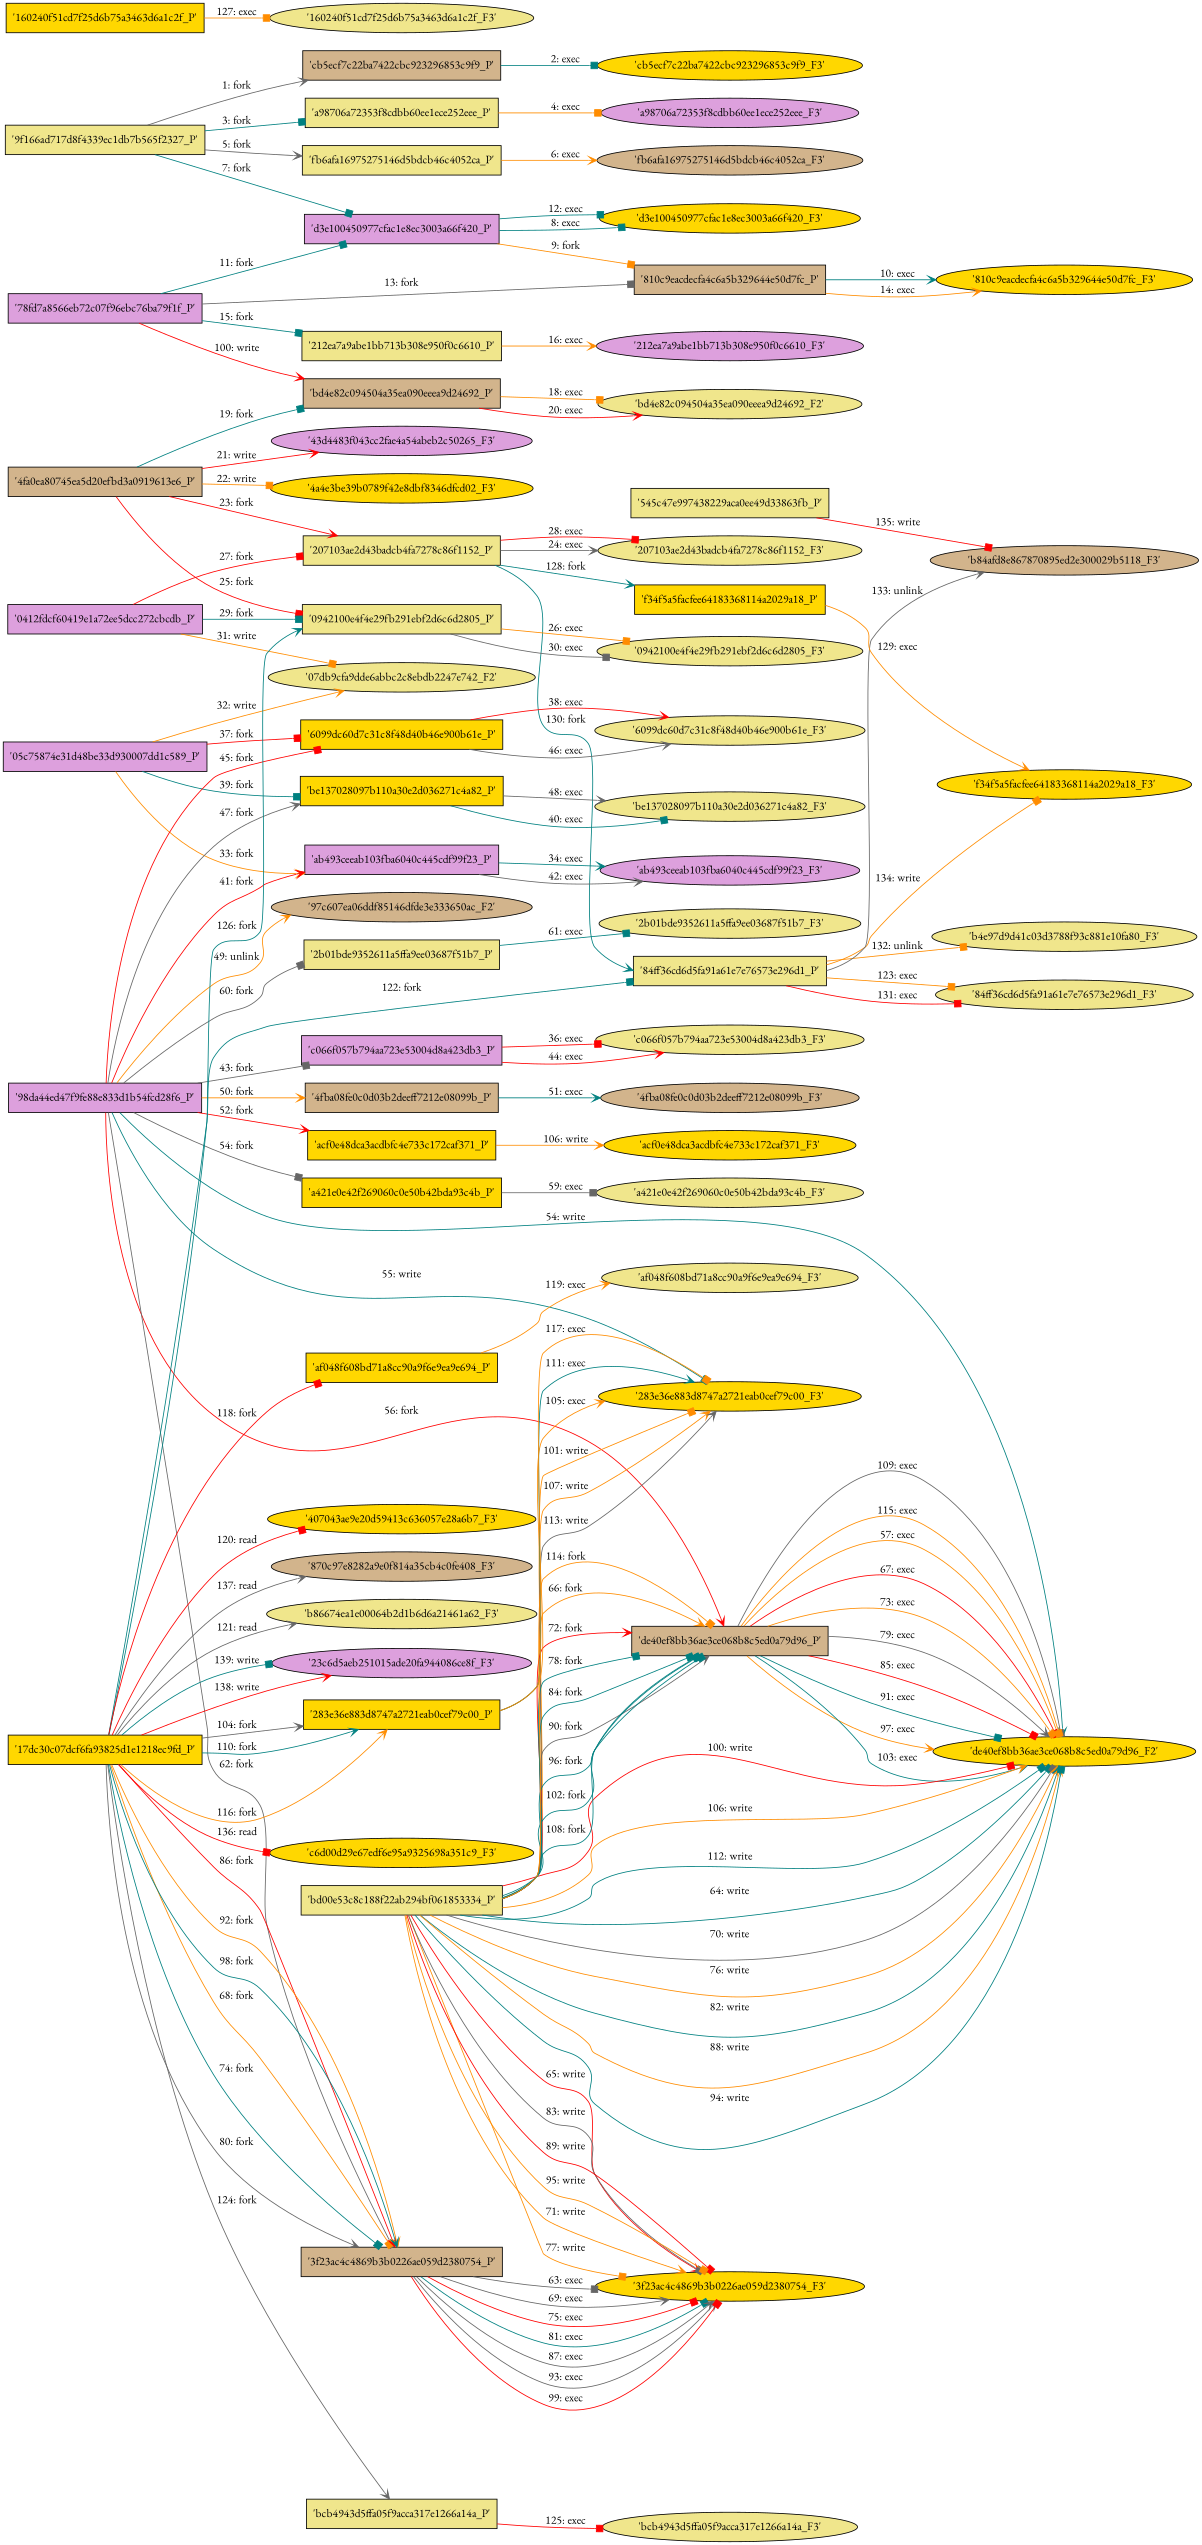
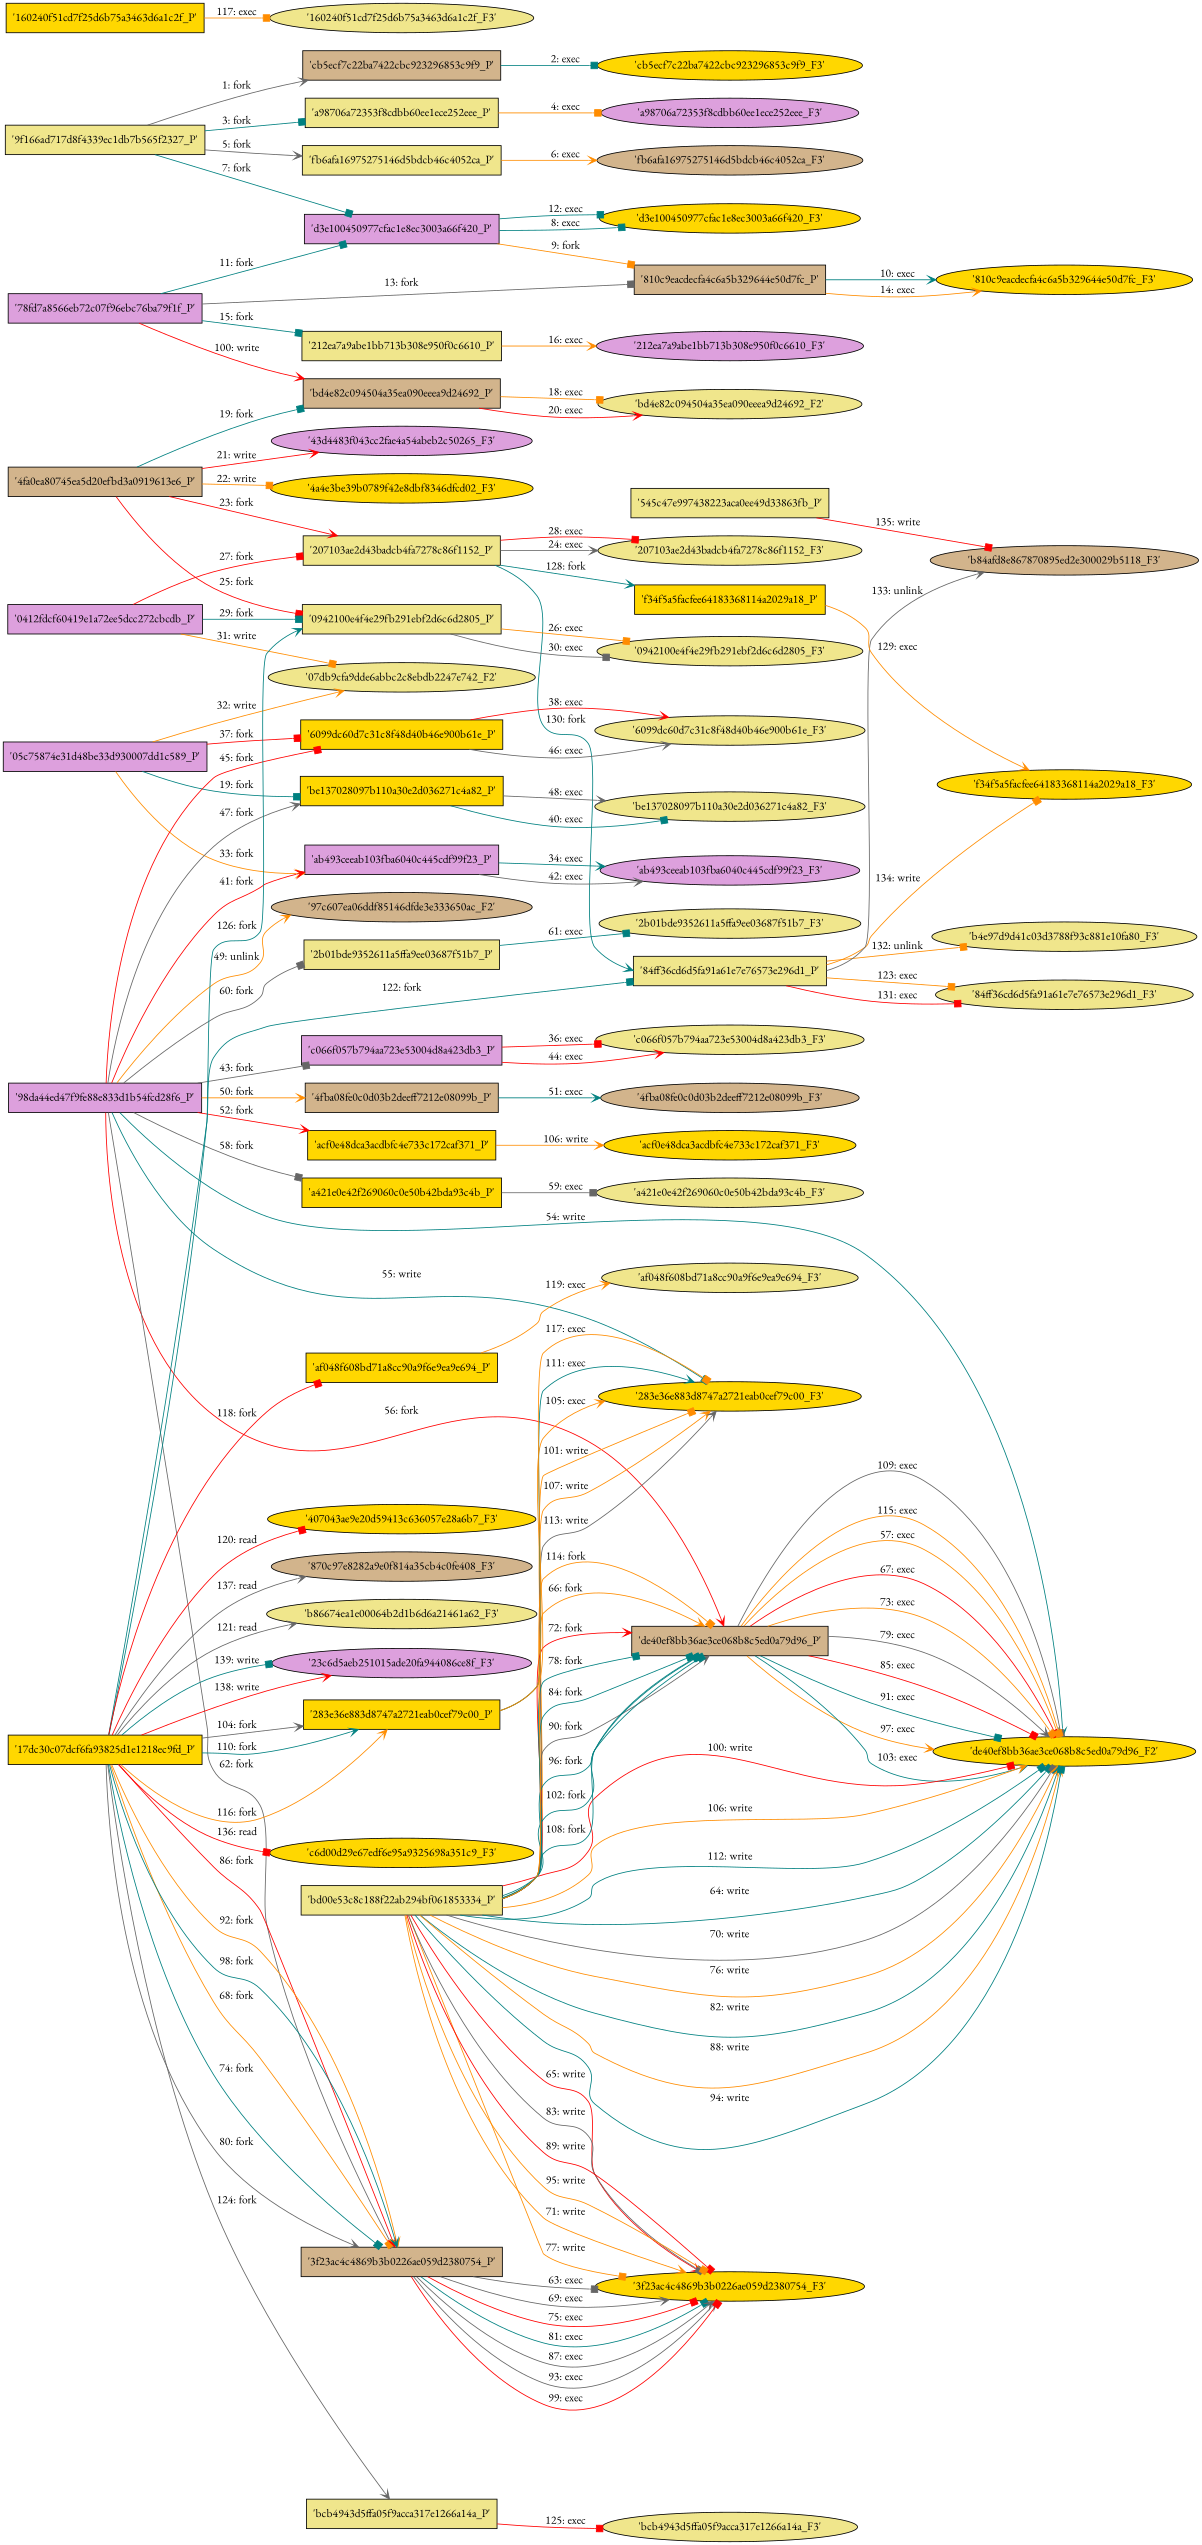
(237, 12) -> (237, 12)
(730, 503) -> (730, 503)
(237, 785) -> (237, 785)
(237, 1146) -> (237, 1146)
